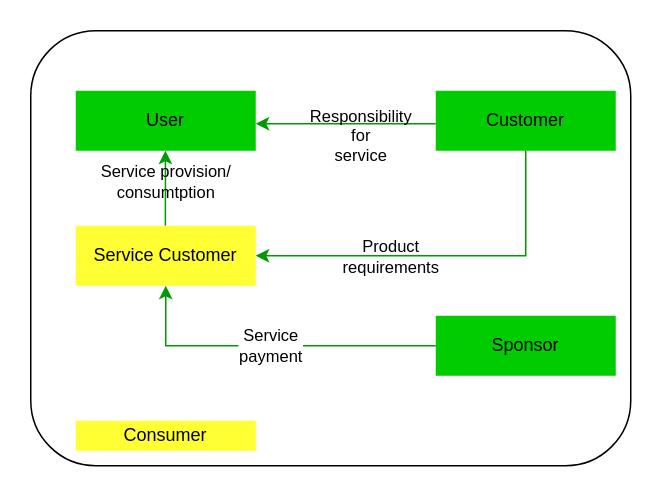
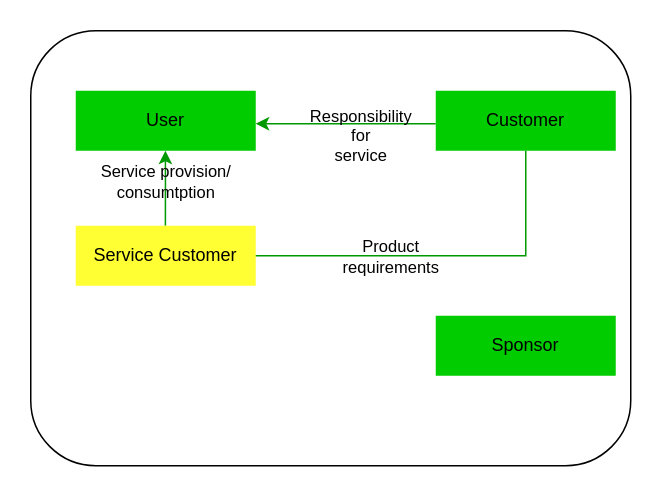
(267, 256) -> (262, 256)
(369, 346) -> none
(166, 436) -> none
